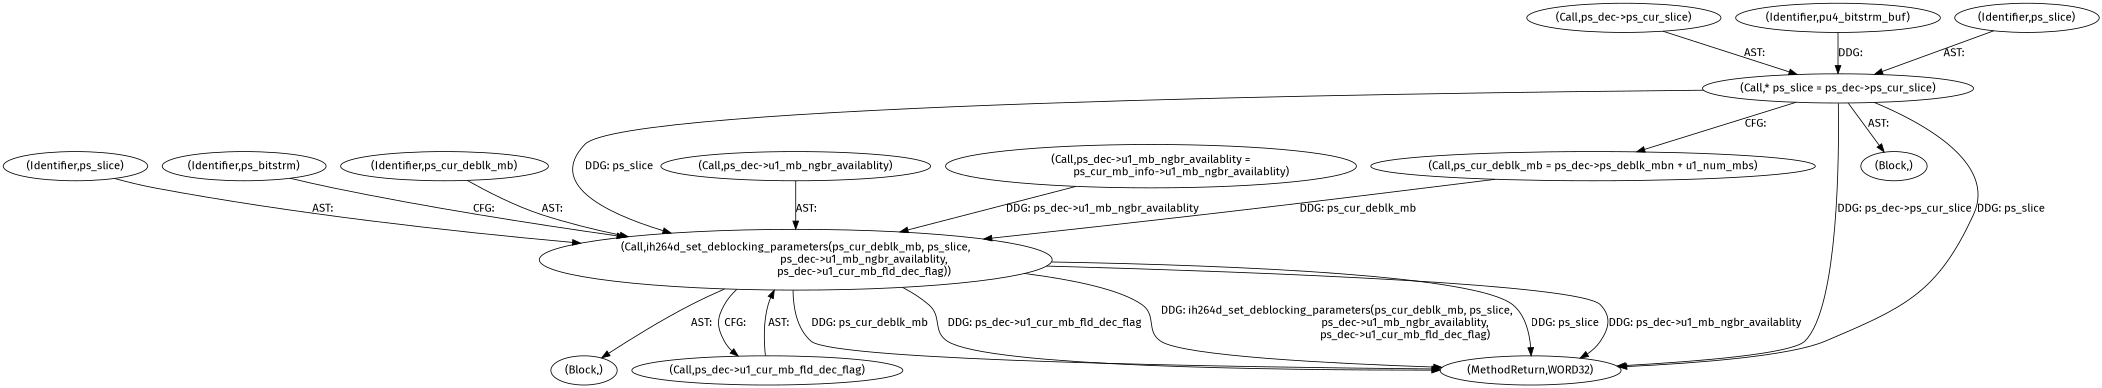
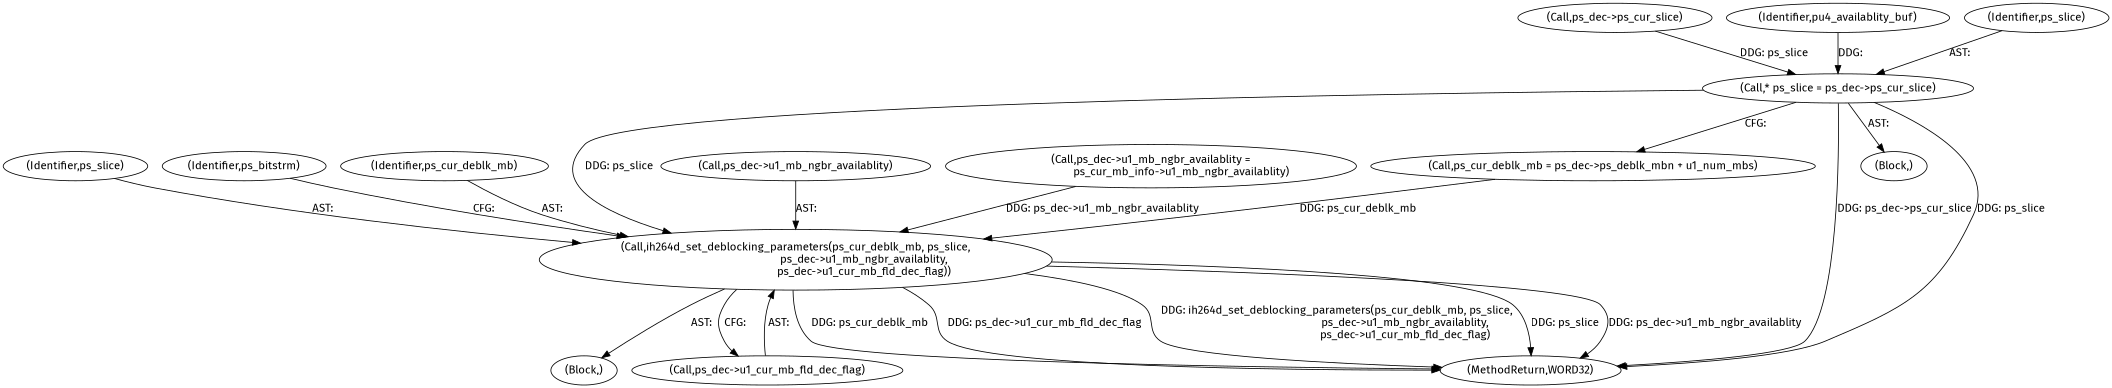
(1838, 18) -> (1838, 18)
(1756, 53) -> (1774, 53)
